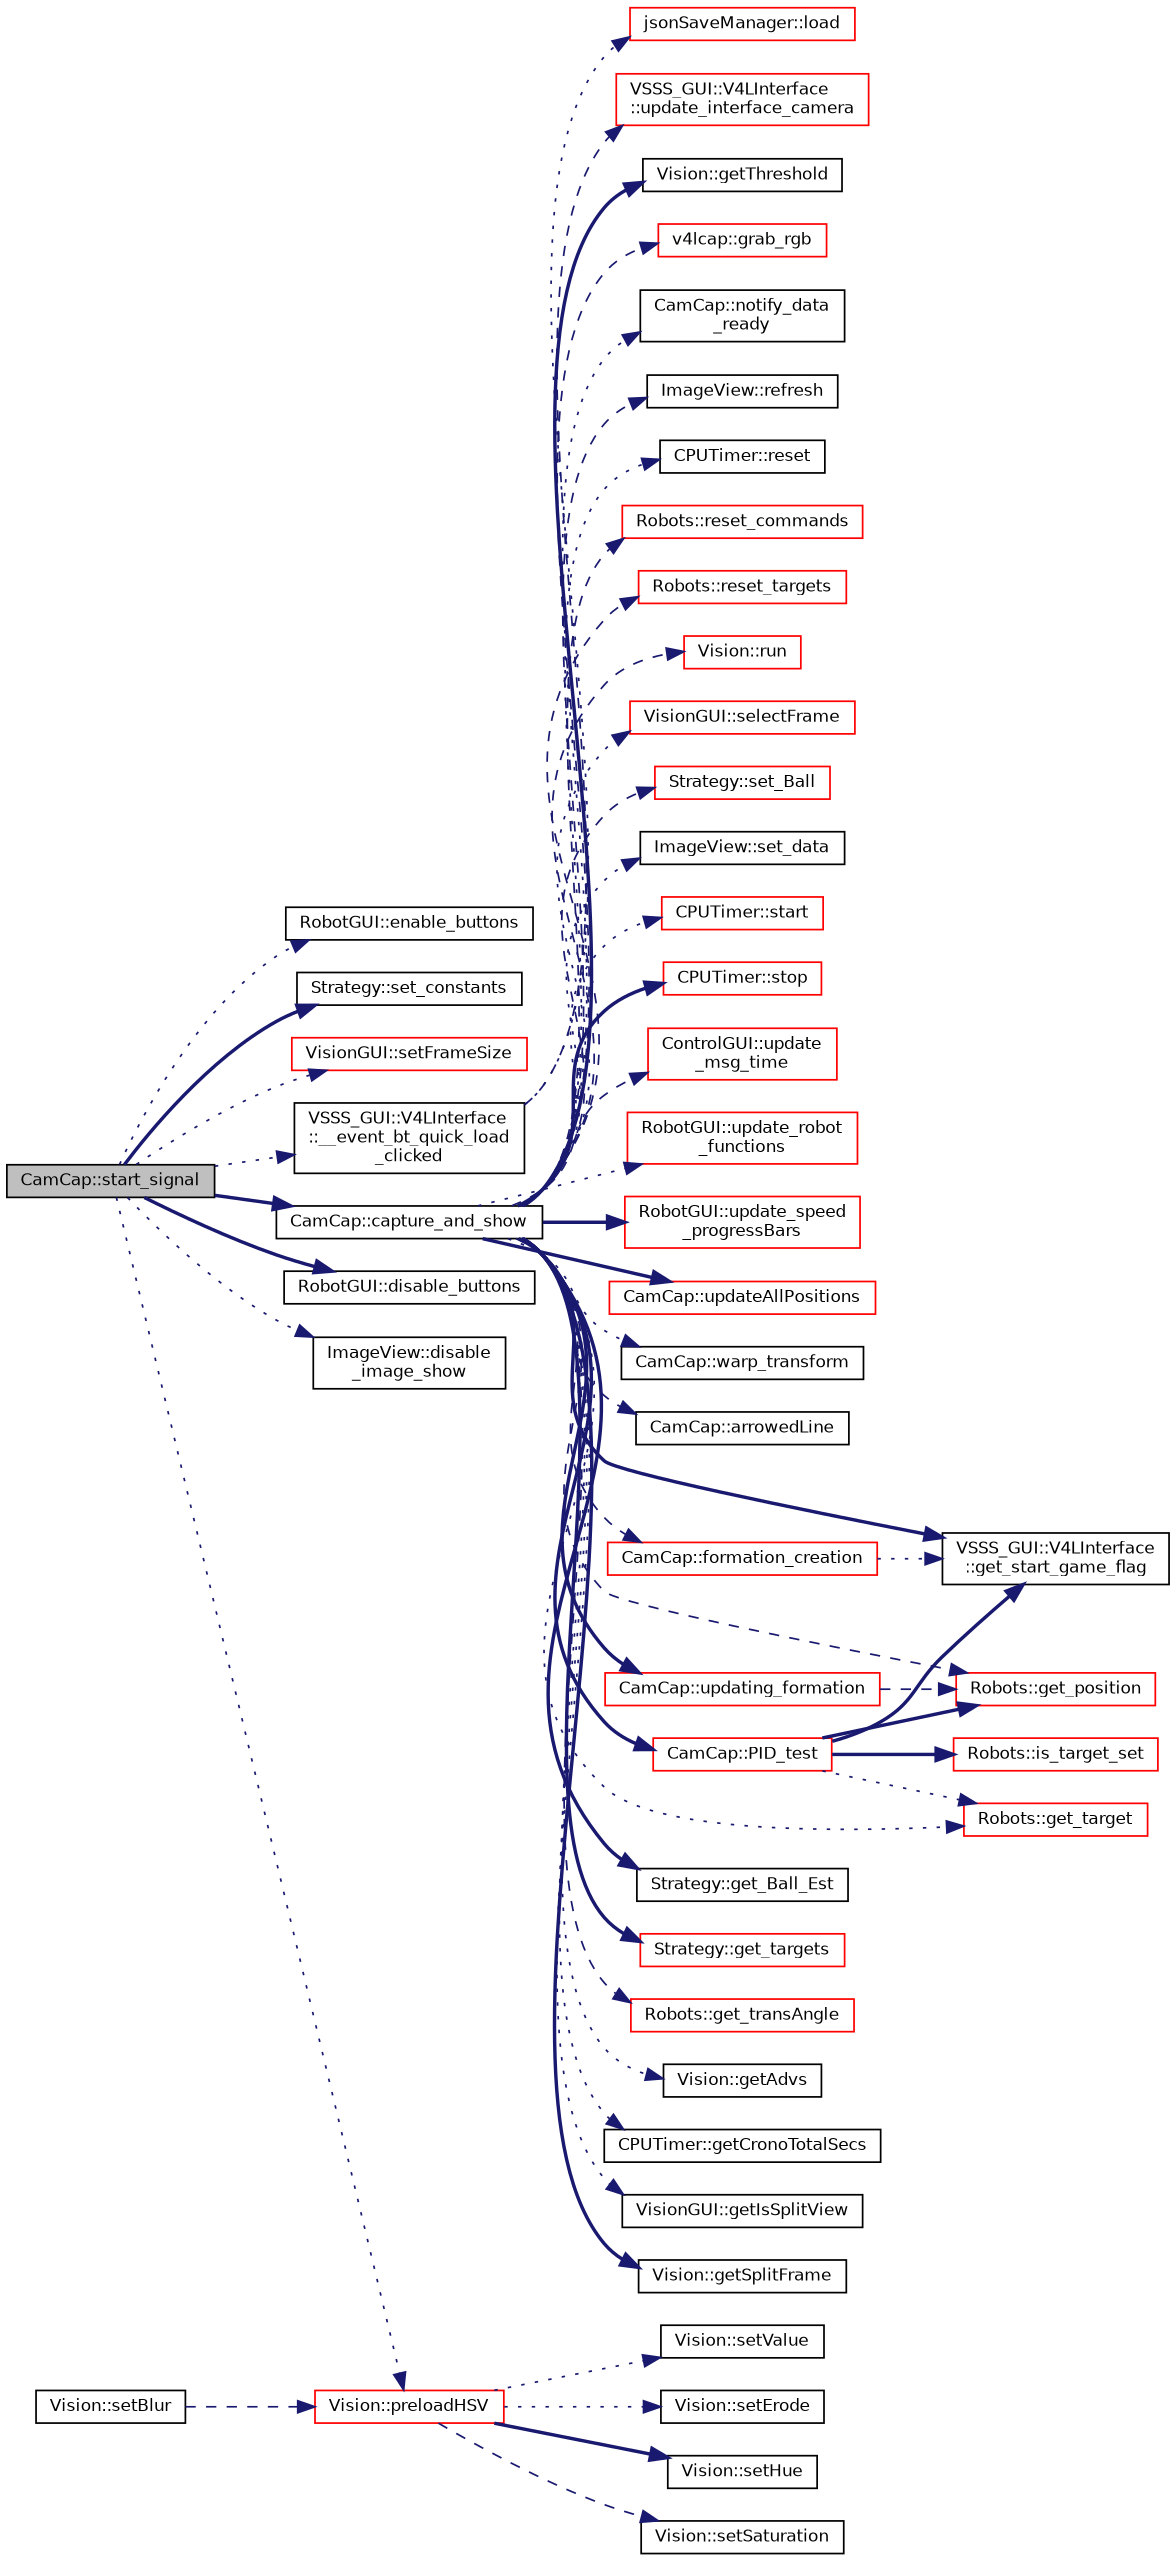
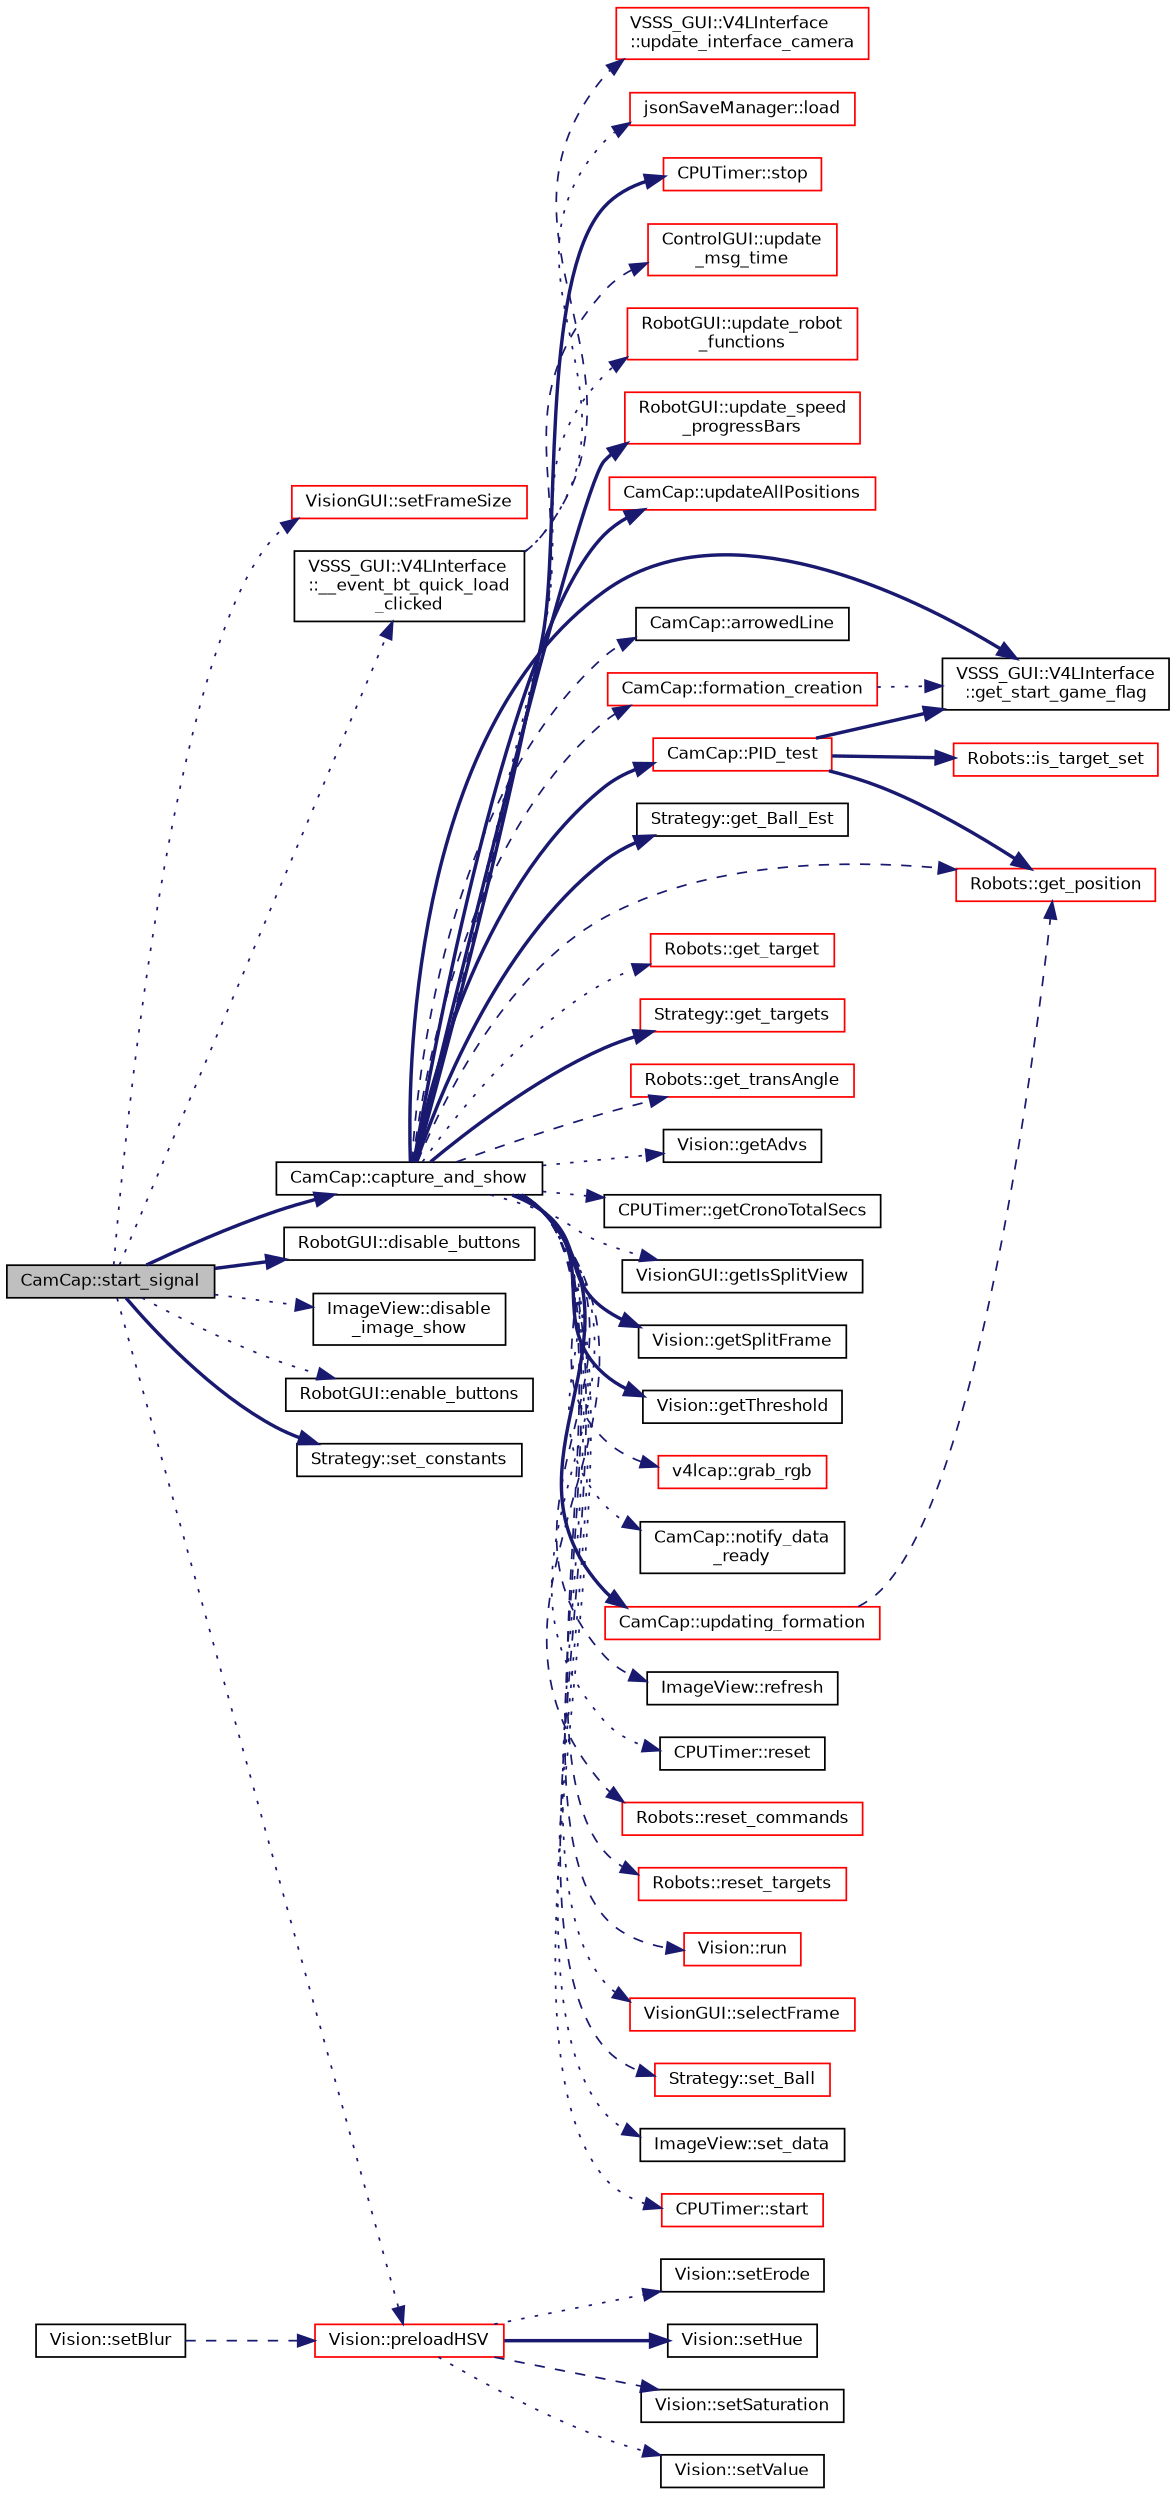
(742, 1363) -> none
(891, 1785) -> none
